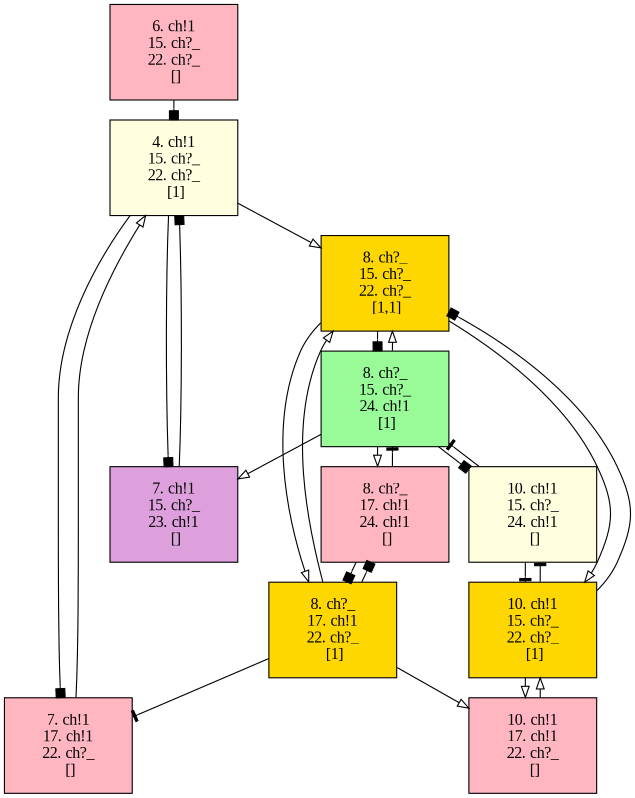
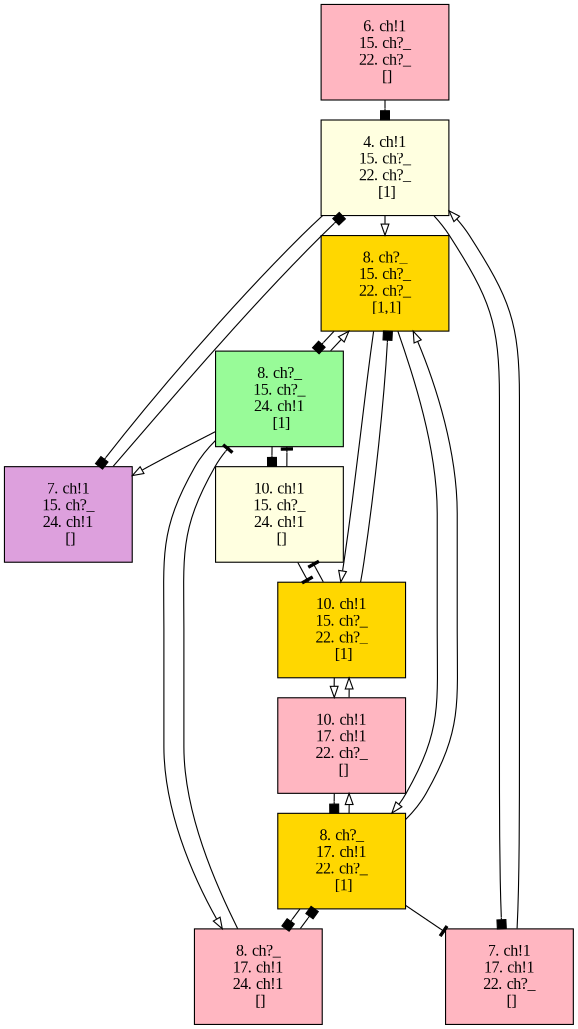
(174, 514) -> (68, 514)
none -> (334, 798)
